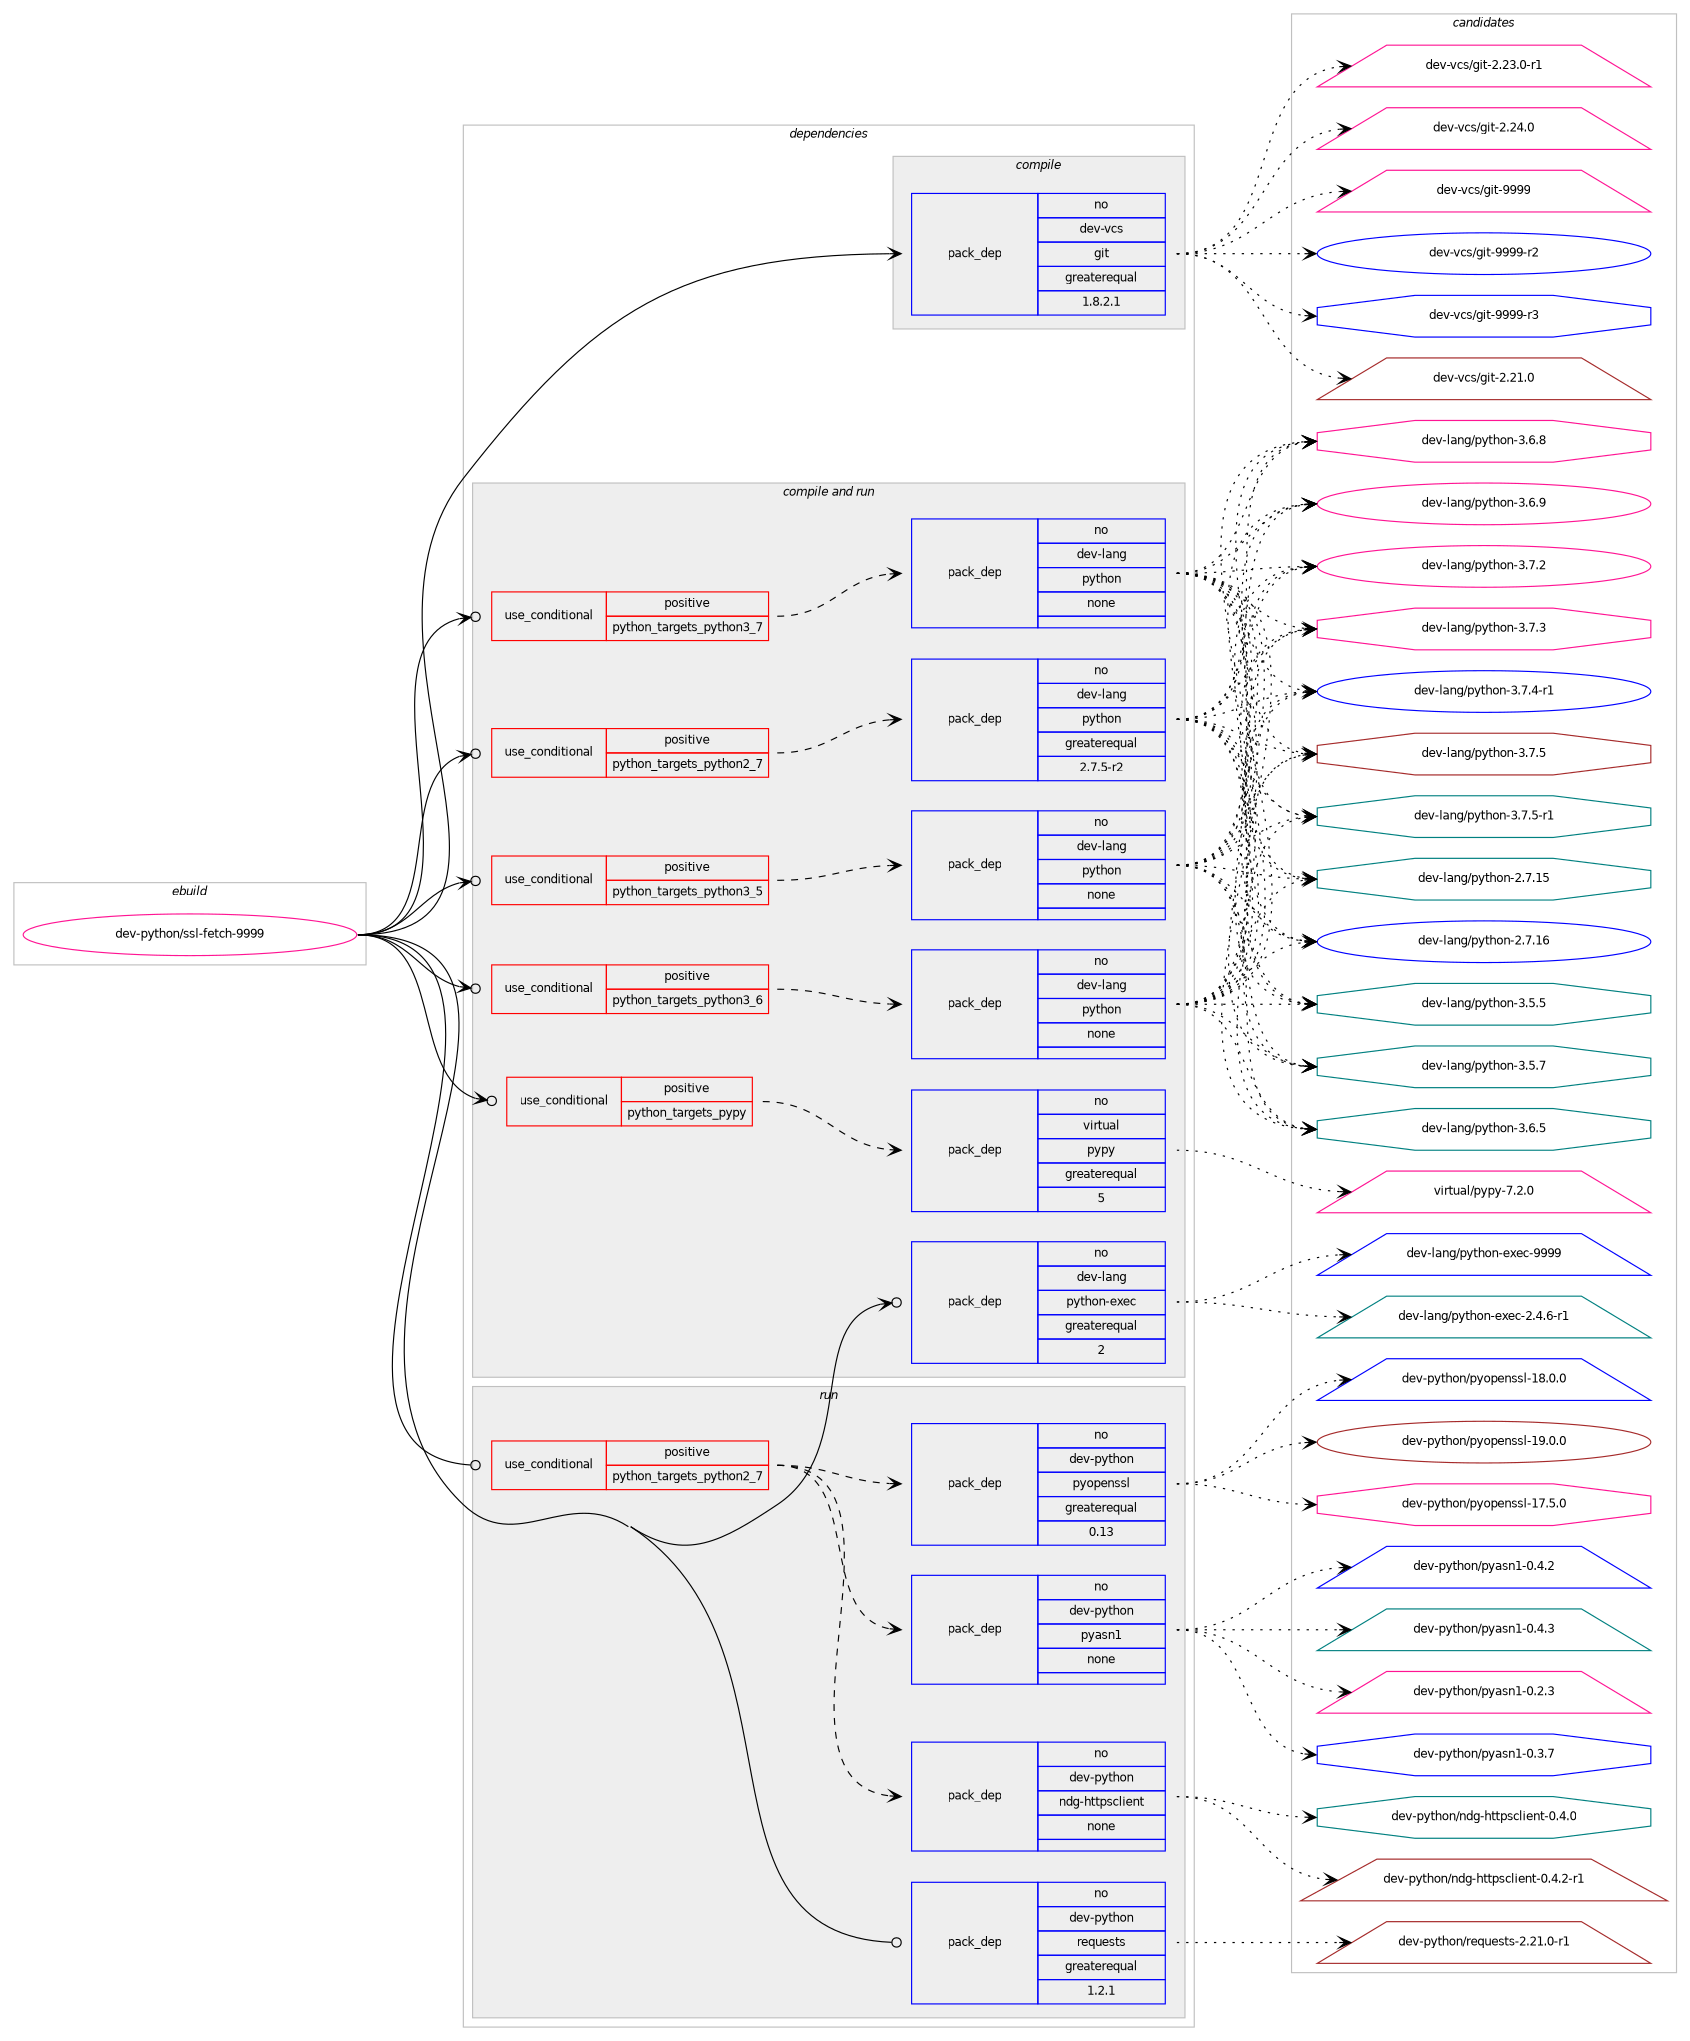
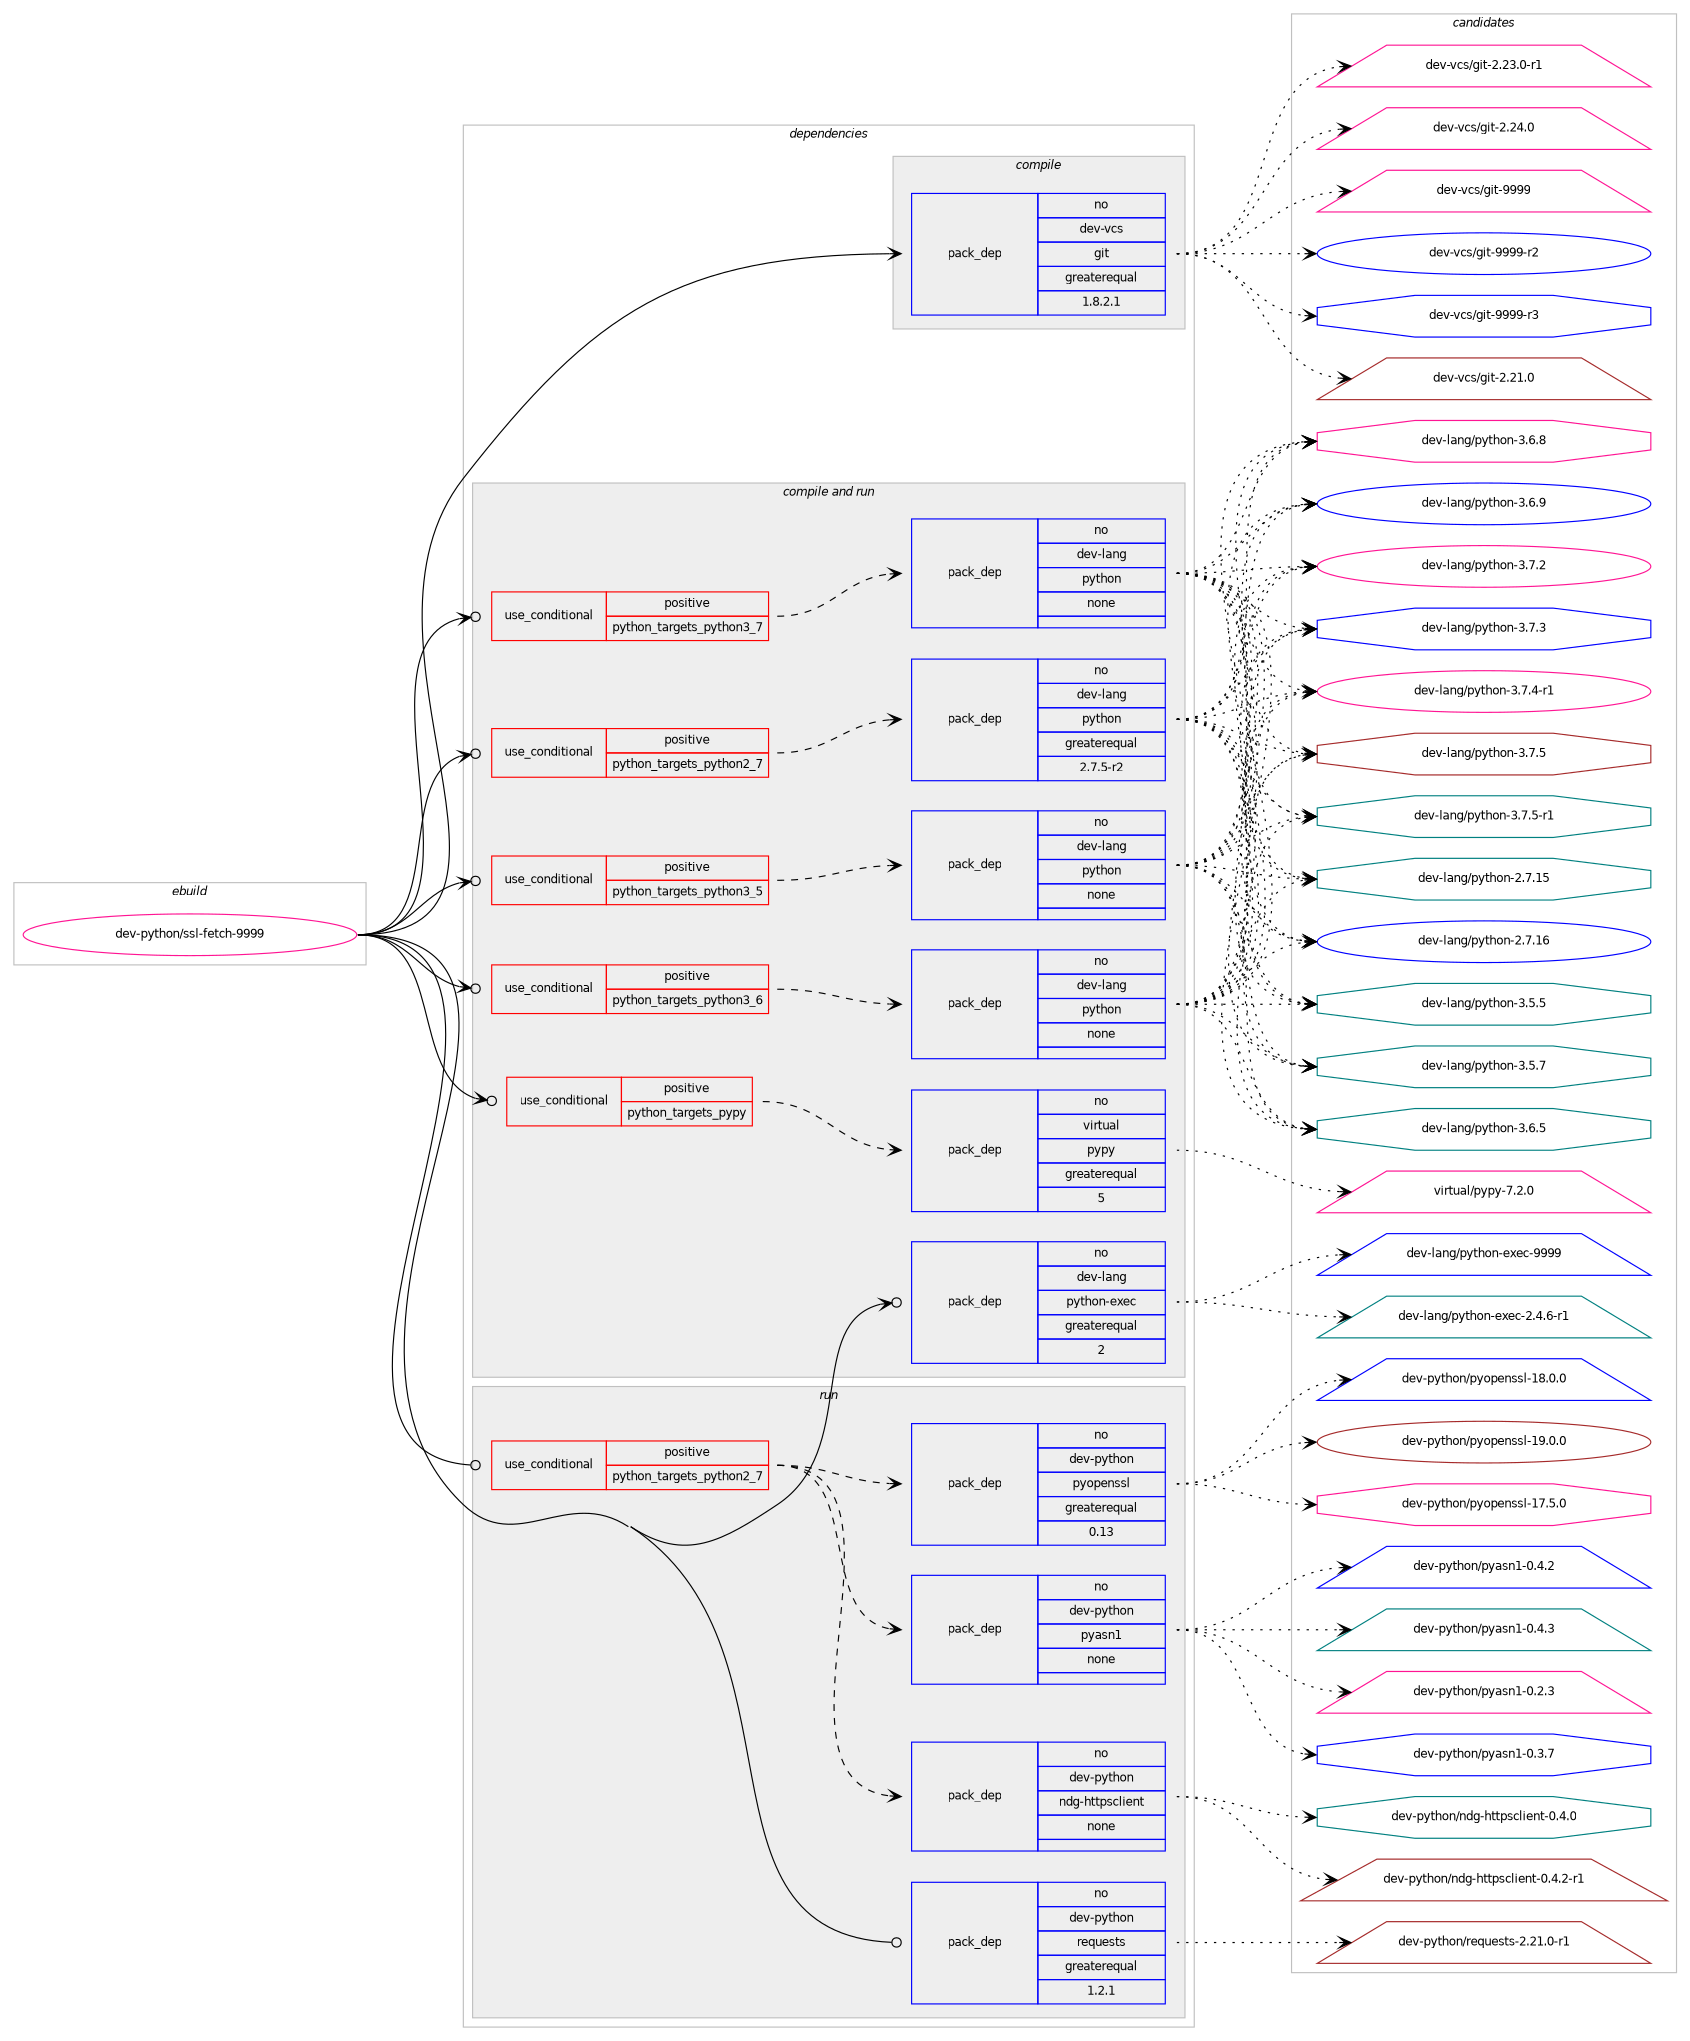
(1484, 504) -> (1484, 504)
(1484, 629) -> (1484, 629)
(1484, 692) -> (1484, 692)
